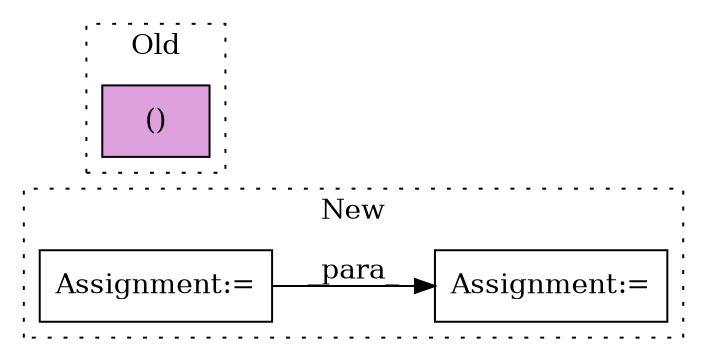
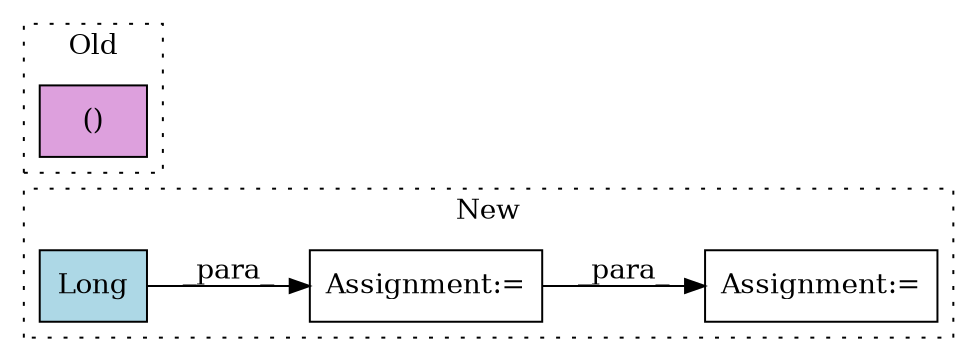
none -> (93, 286)
